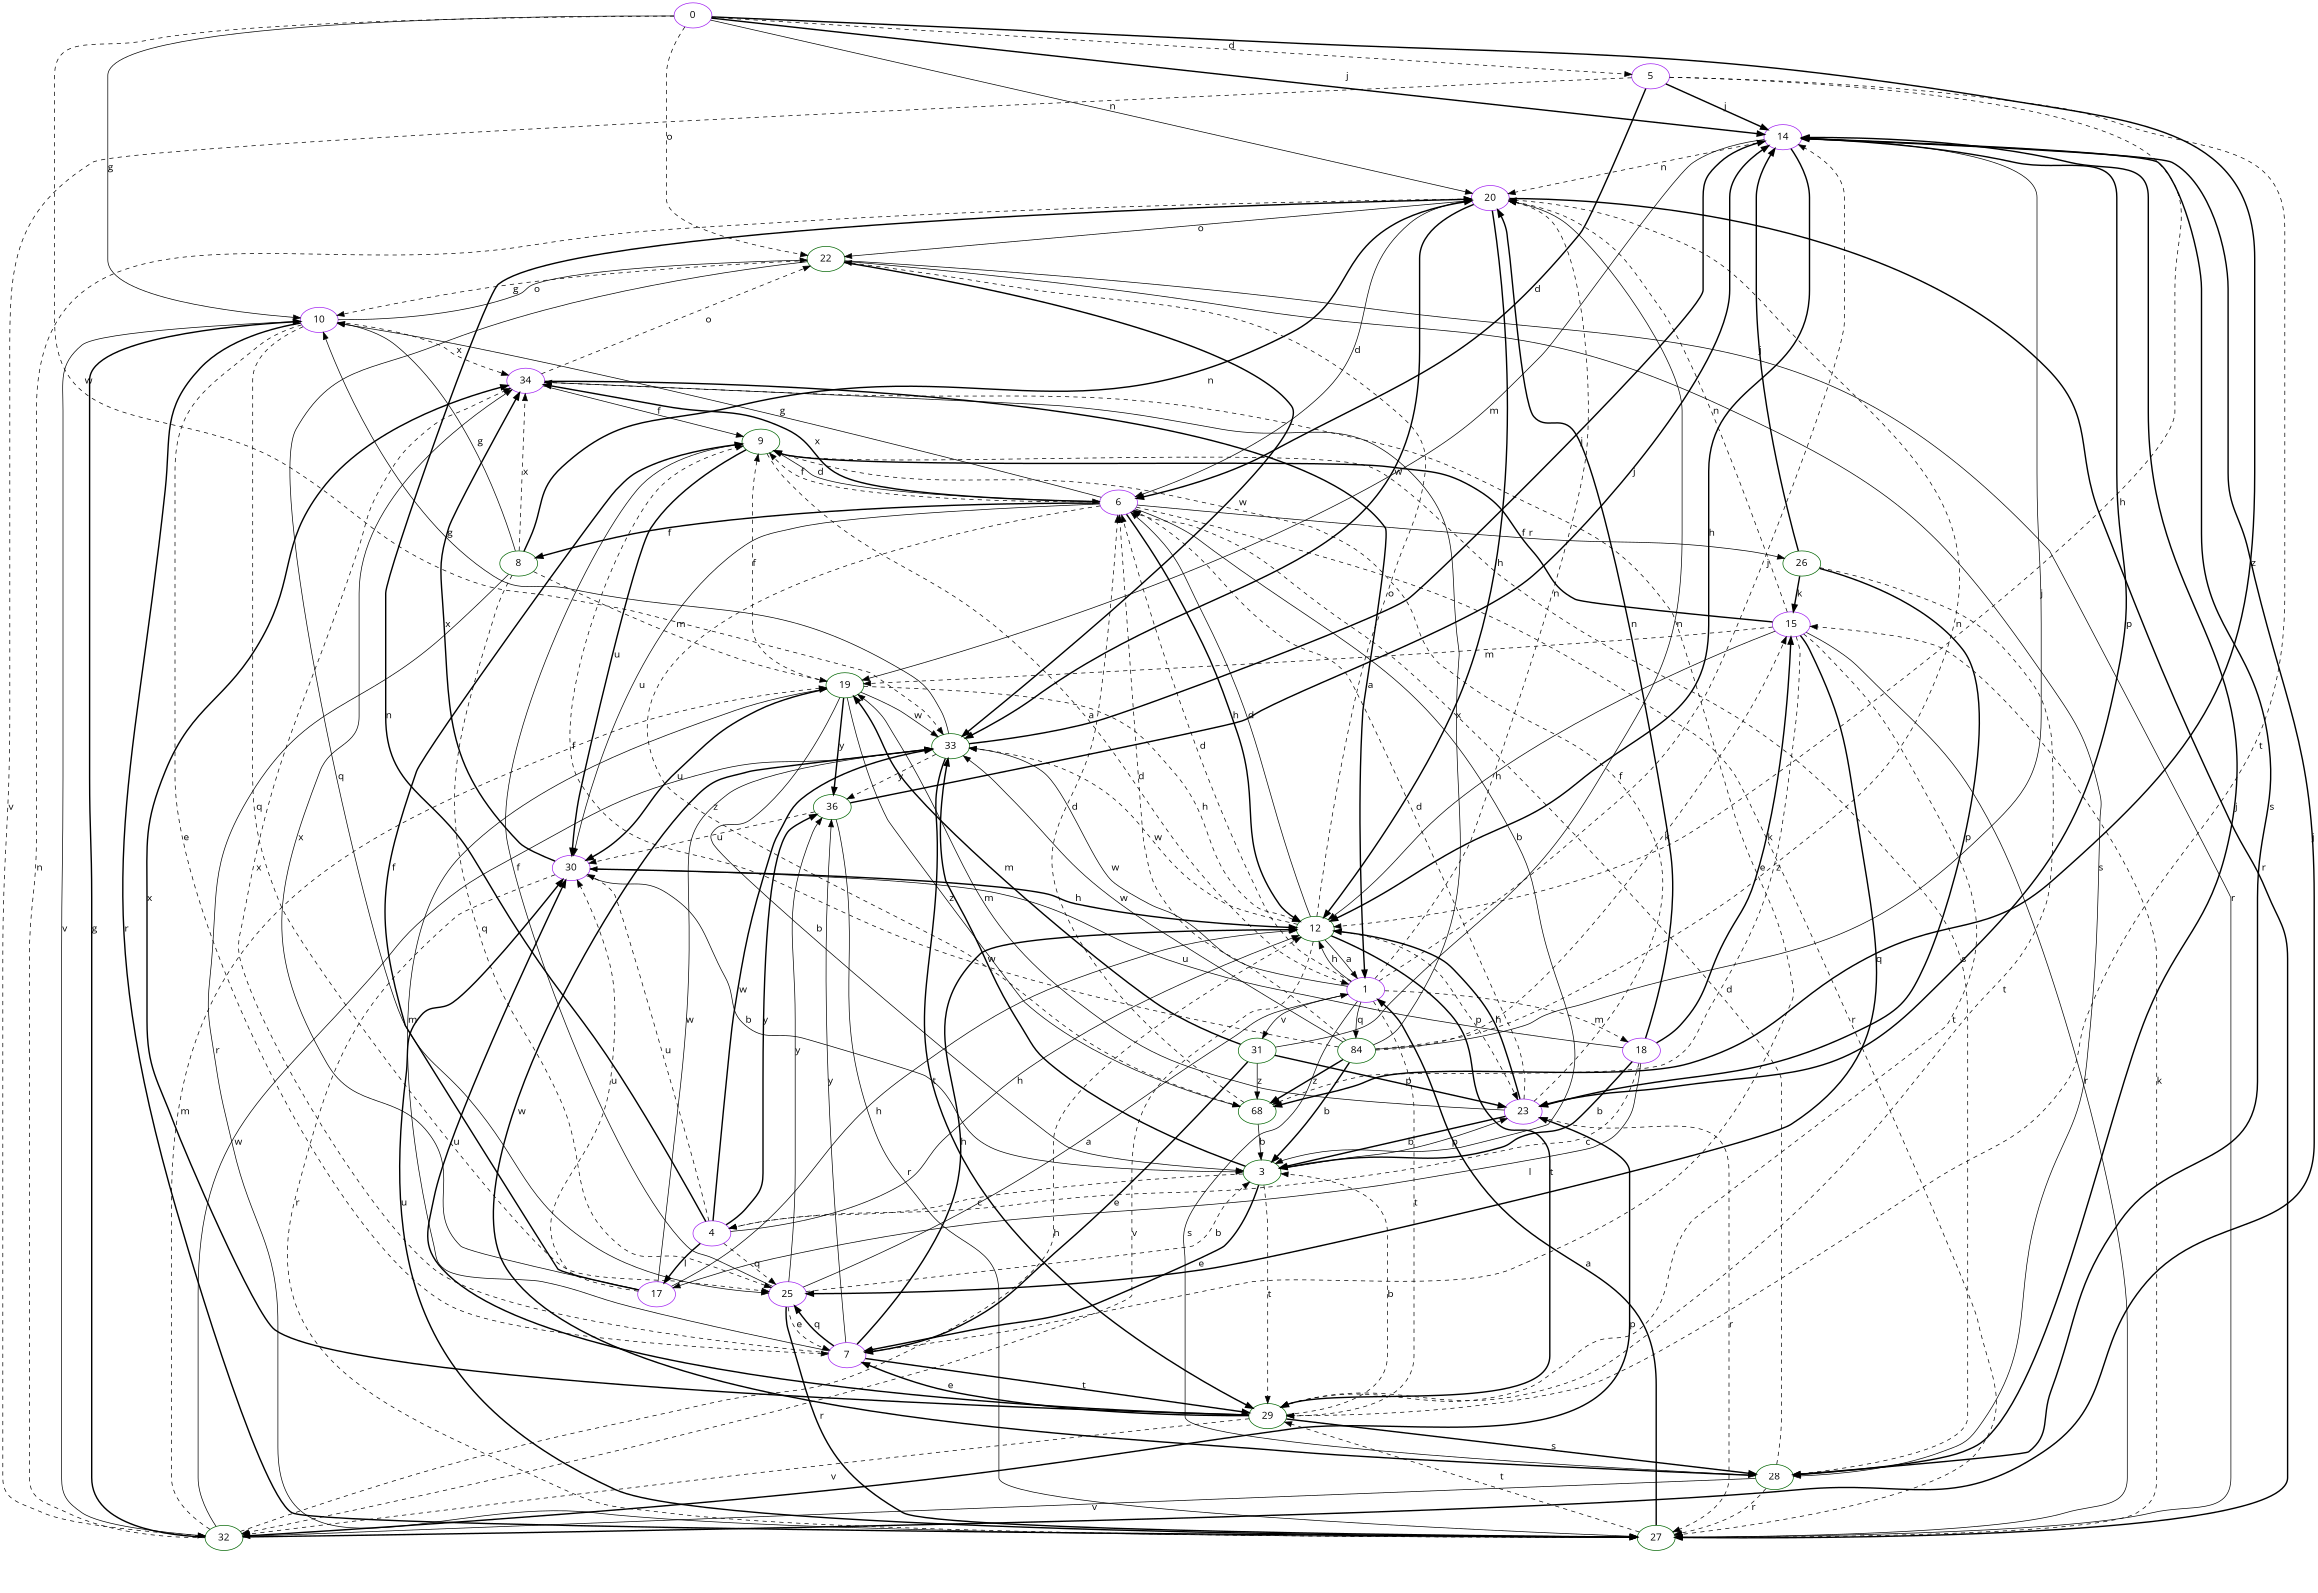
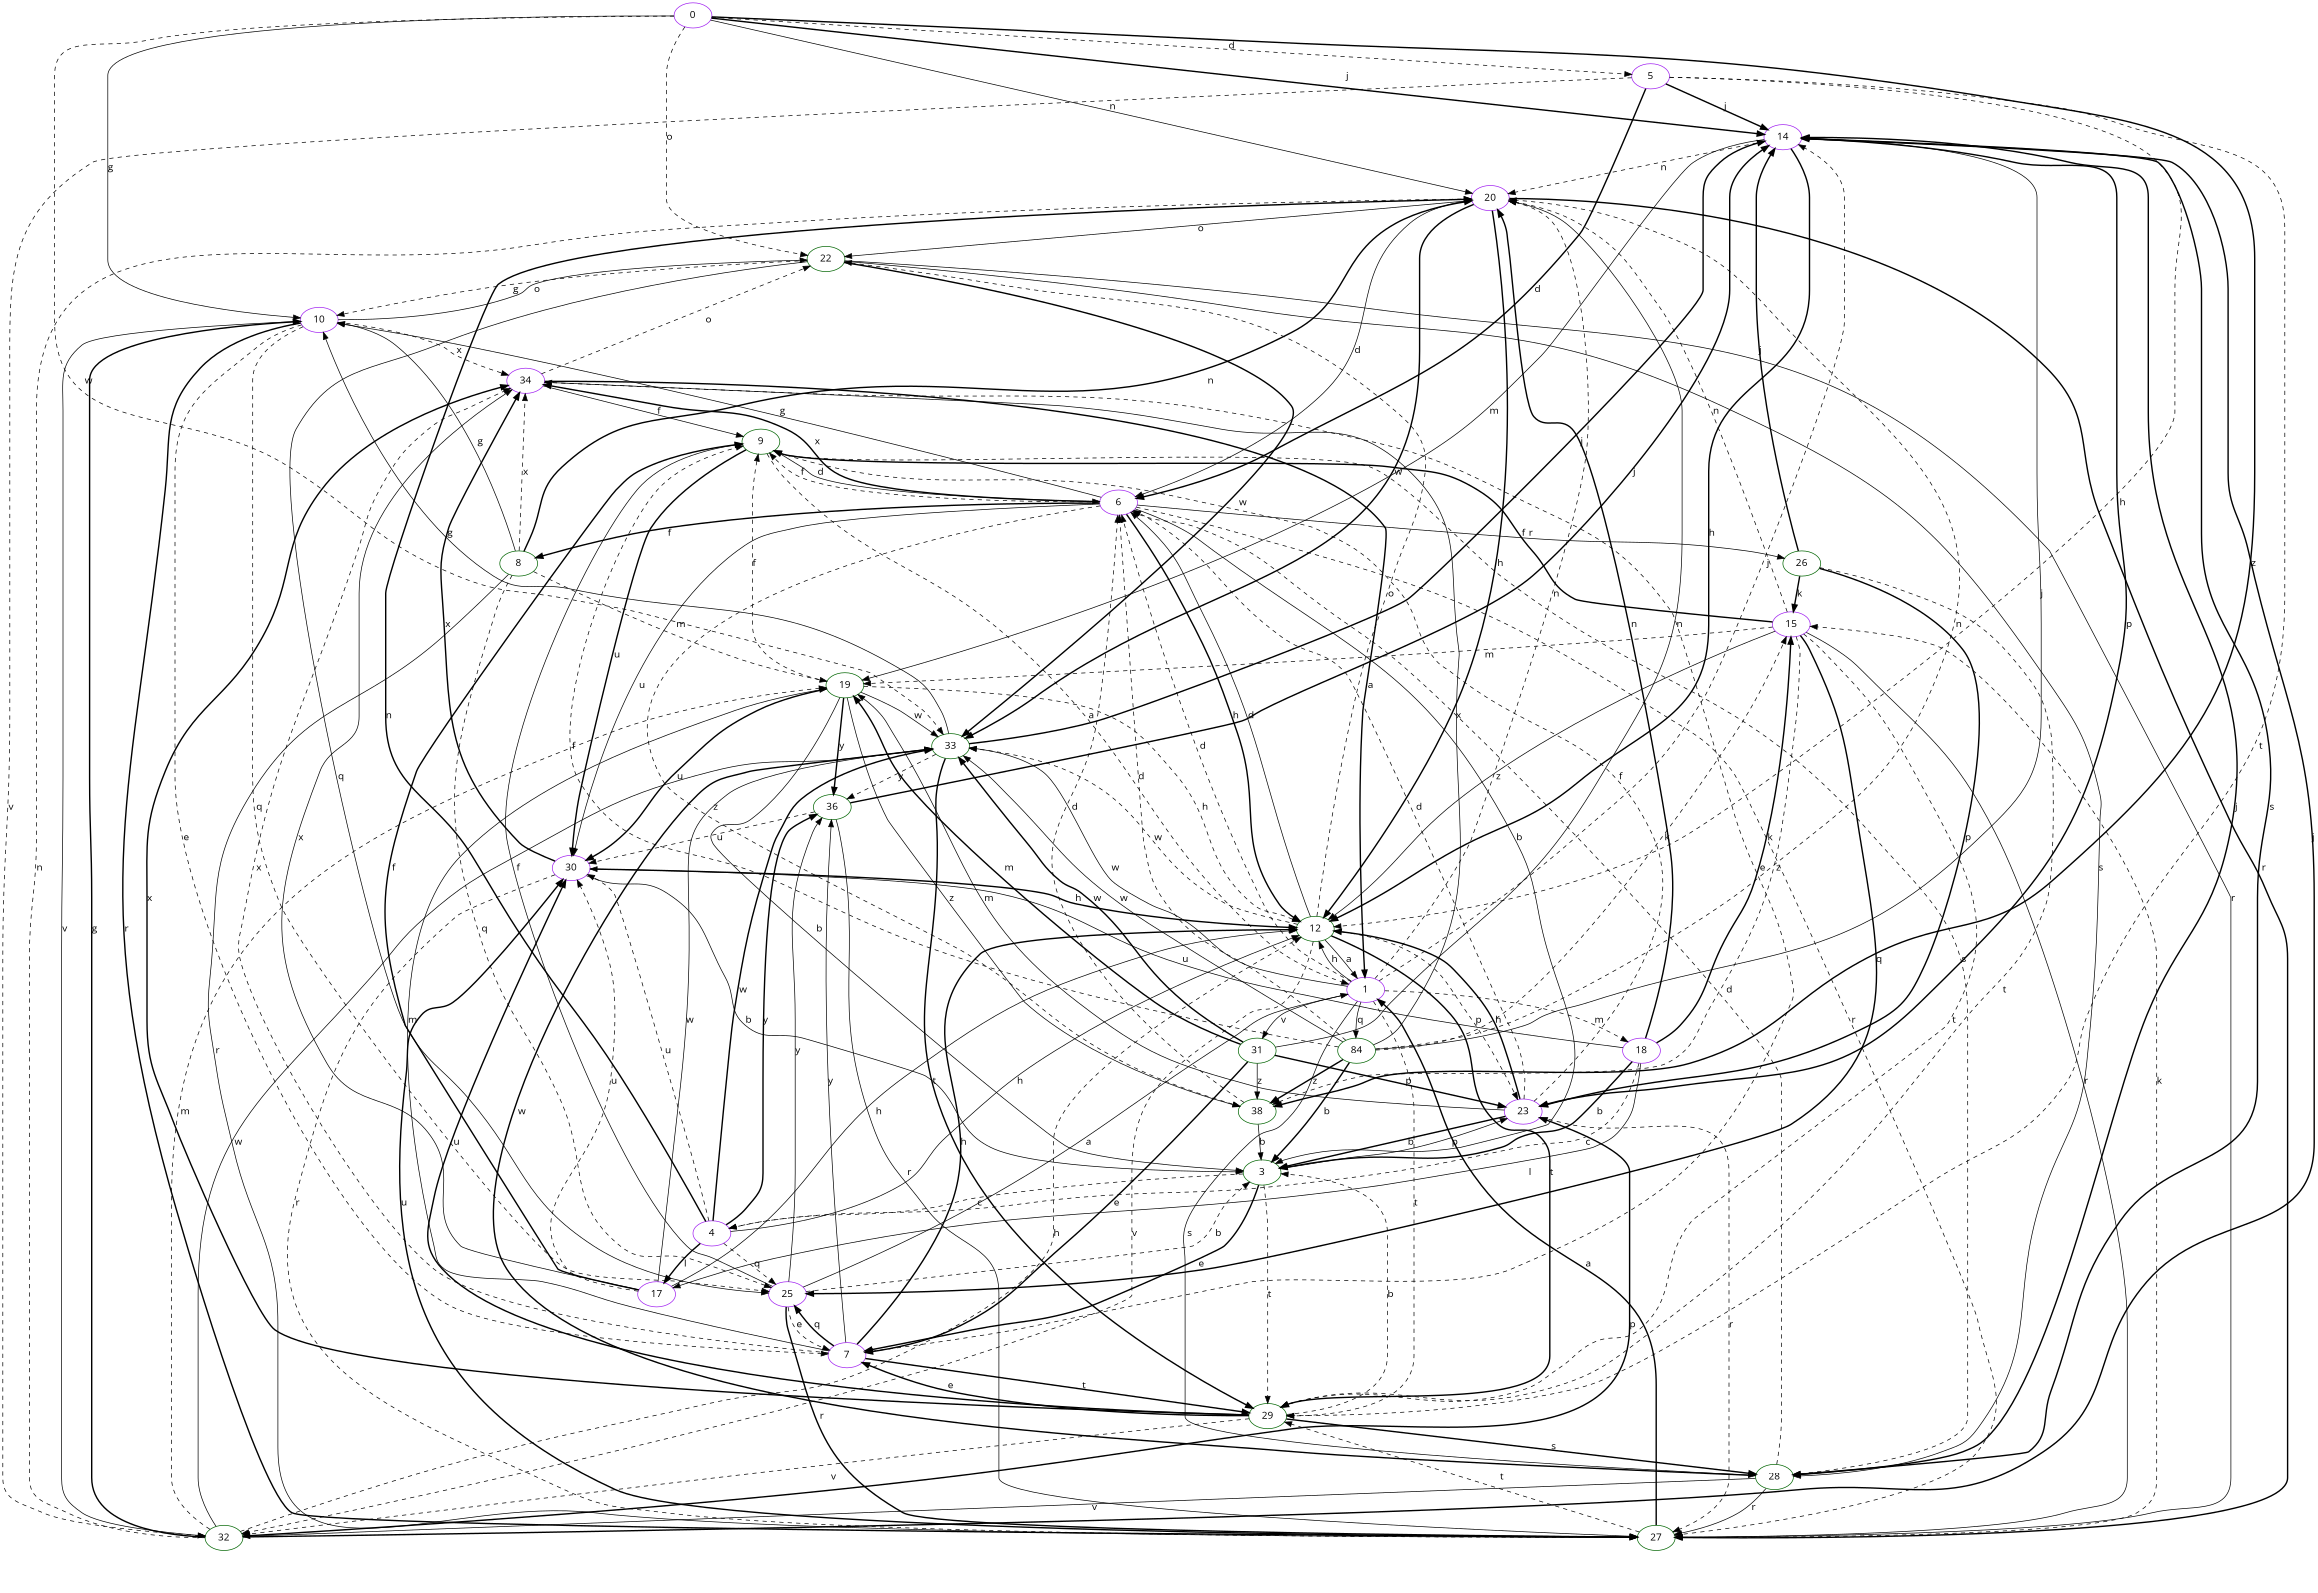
(1498, 777) -> (1498, 777)
(1018, 1022) -> (1105, 915)
(1257, 1112) -> (1257, 1112)
(1728, 1518) -> (1728, 1518)
